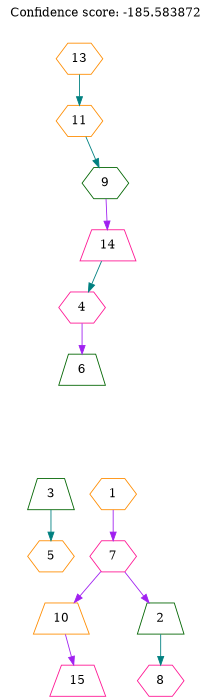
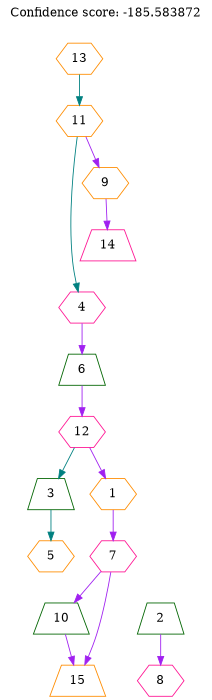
(91, 148) -> (91, 148)
(105, 183) -> (105, 183)
(97, 272) -> (71, 210)
none -> (82, 432)
(134, 584) -> (102, 615)
(61, 619) -> (61, 619)
(161, 645) -> (161, 645)
(78, 681) -> (78, 681)
